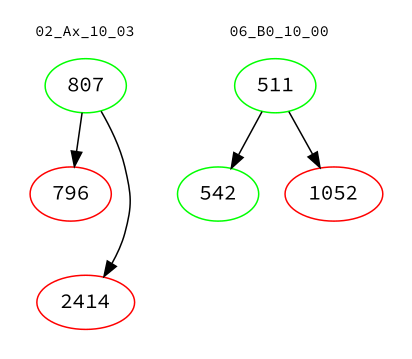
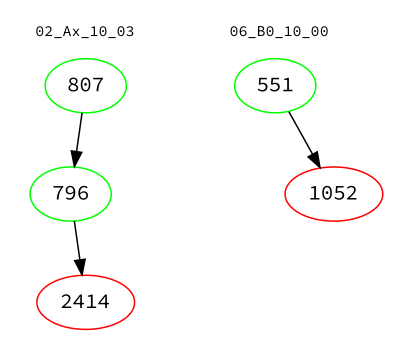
(275, 86) -> (275, 86)
(129, 186) -> (77, 240)
(71, 194) -> (71, 194)
(218, 194) -> none
